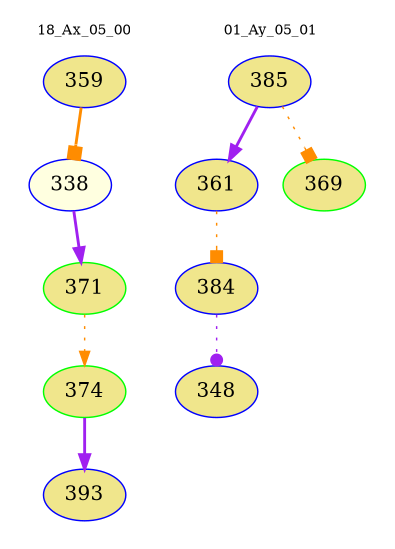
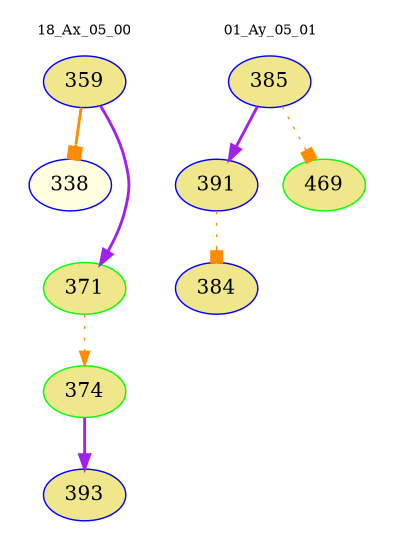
(217, 185) -> (217, 185)
(324, 185) -> (324, 185)
(76, 229) -> (128, 178)
(217, 392) -> none
